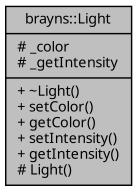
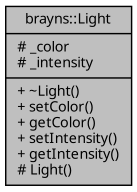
(68, 63) -> (56, 63)
